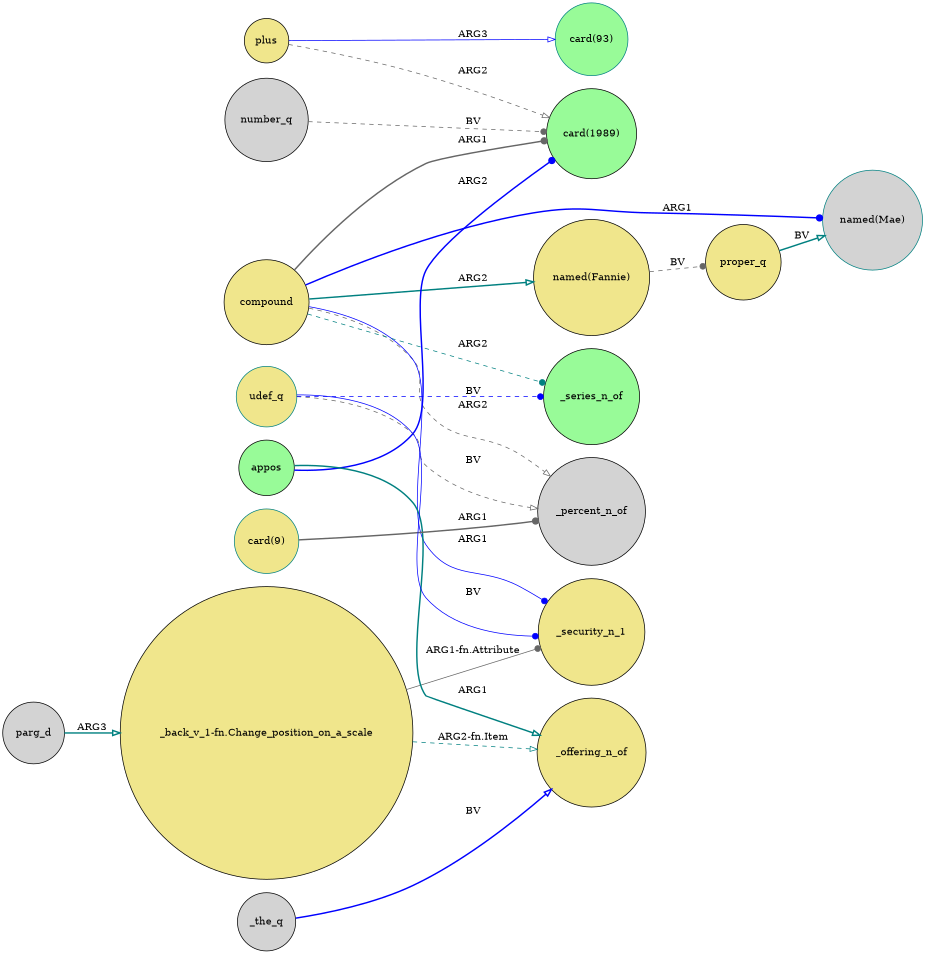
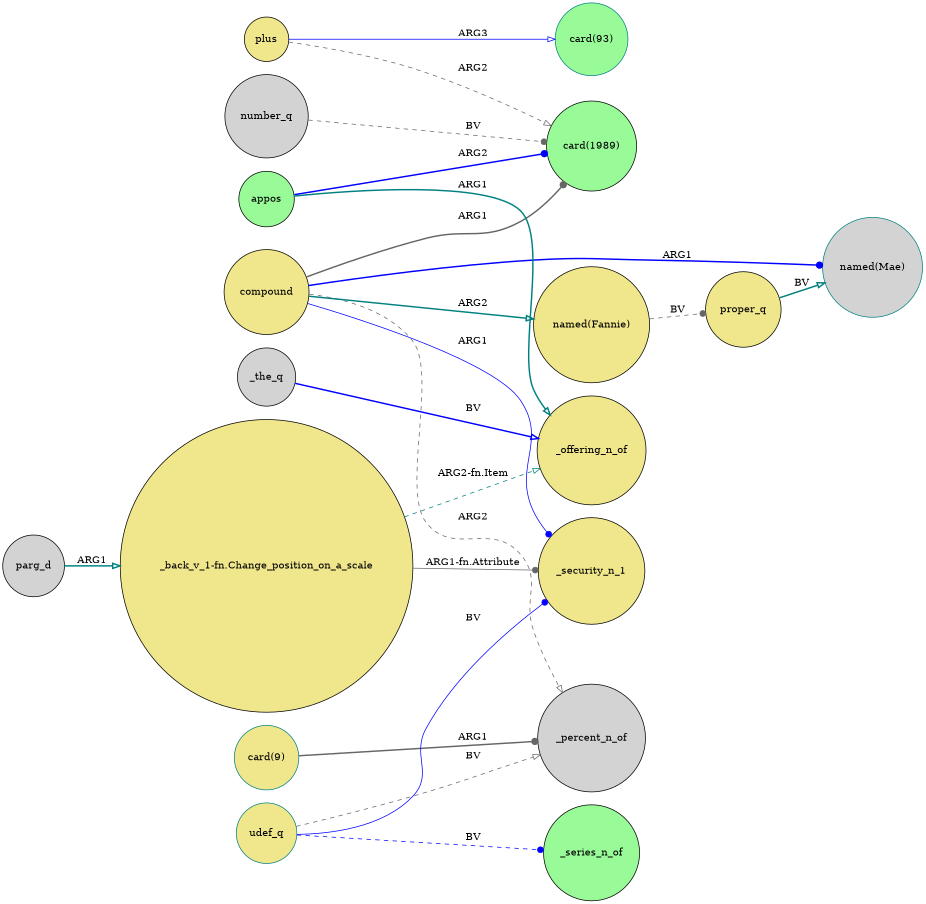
(429, 349) -> none
(92, 727) -> (92, 560)
